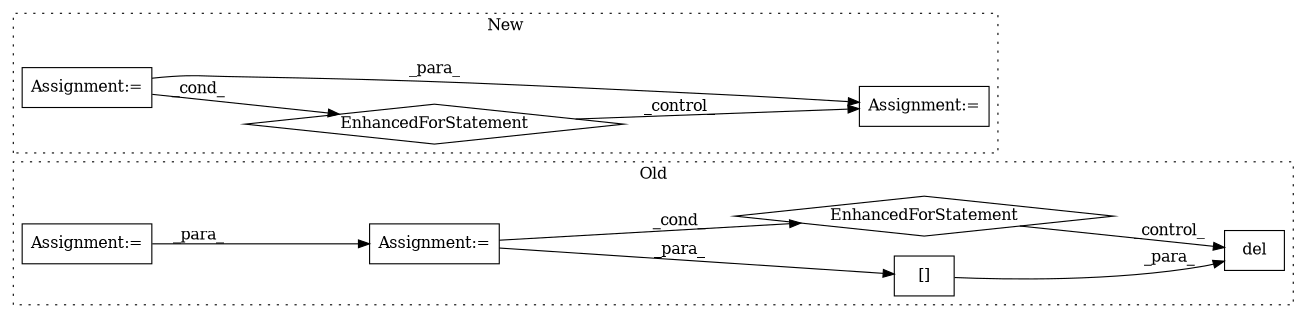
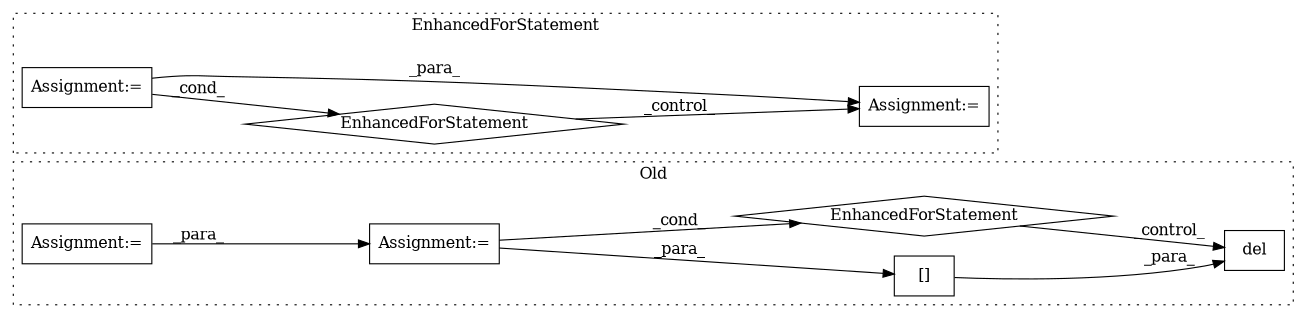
(506, 26) -> (506, 26)
